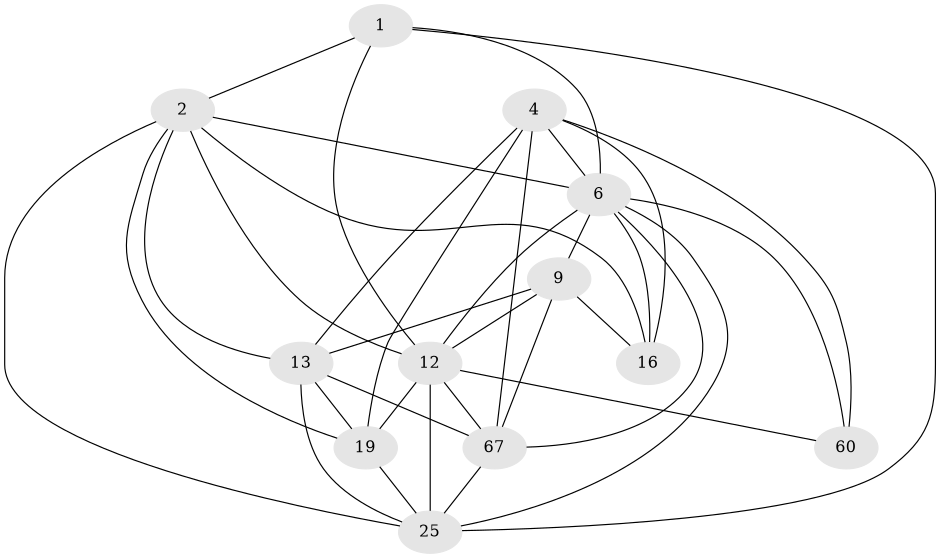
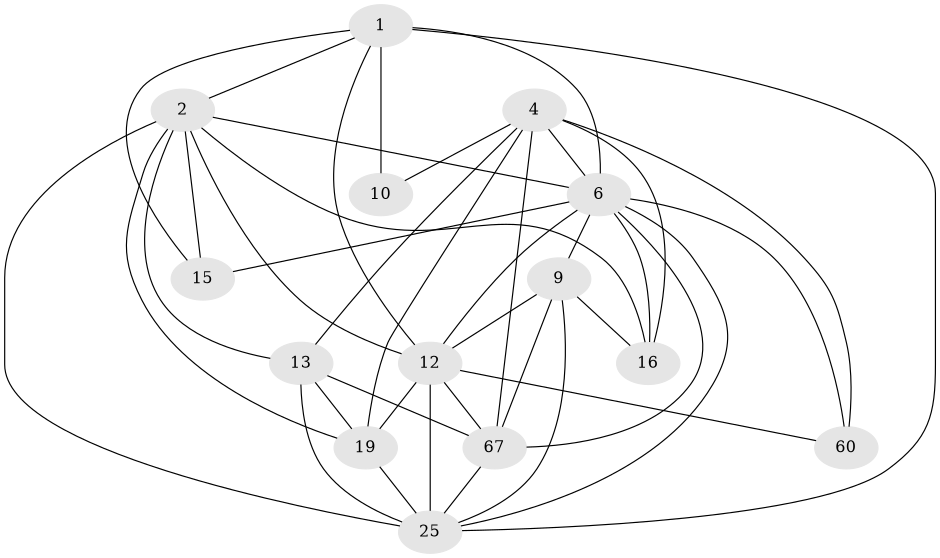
none -> (381, 195)
none -> (203, 279)
(430, 321) -> (553, 434)
